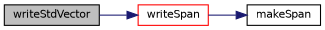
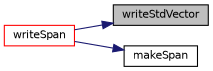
(113, 15) -> (89, 27)
